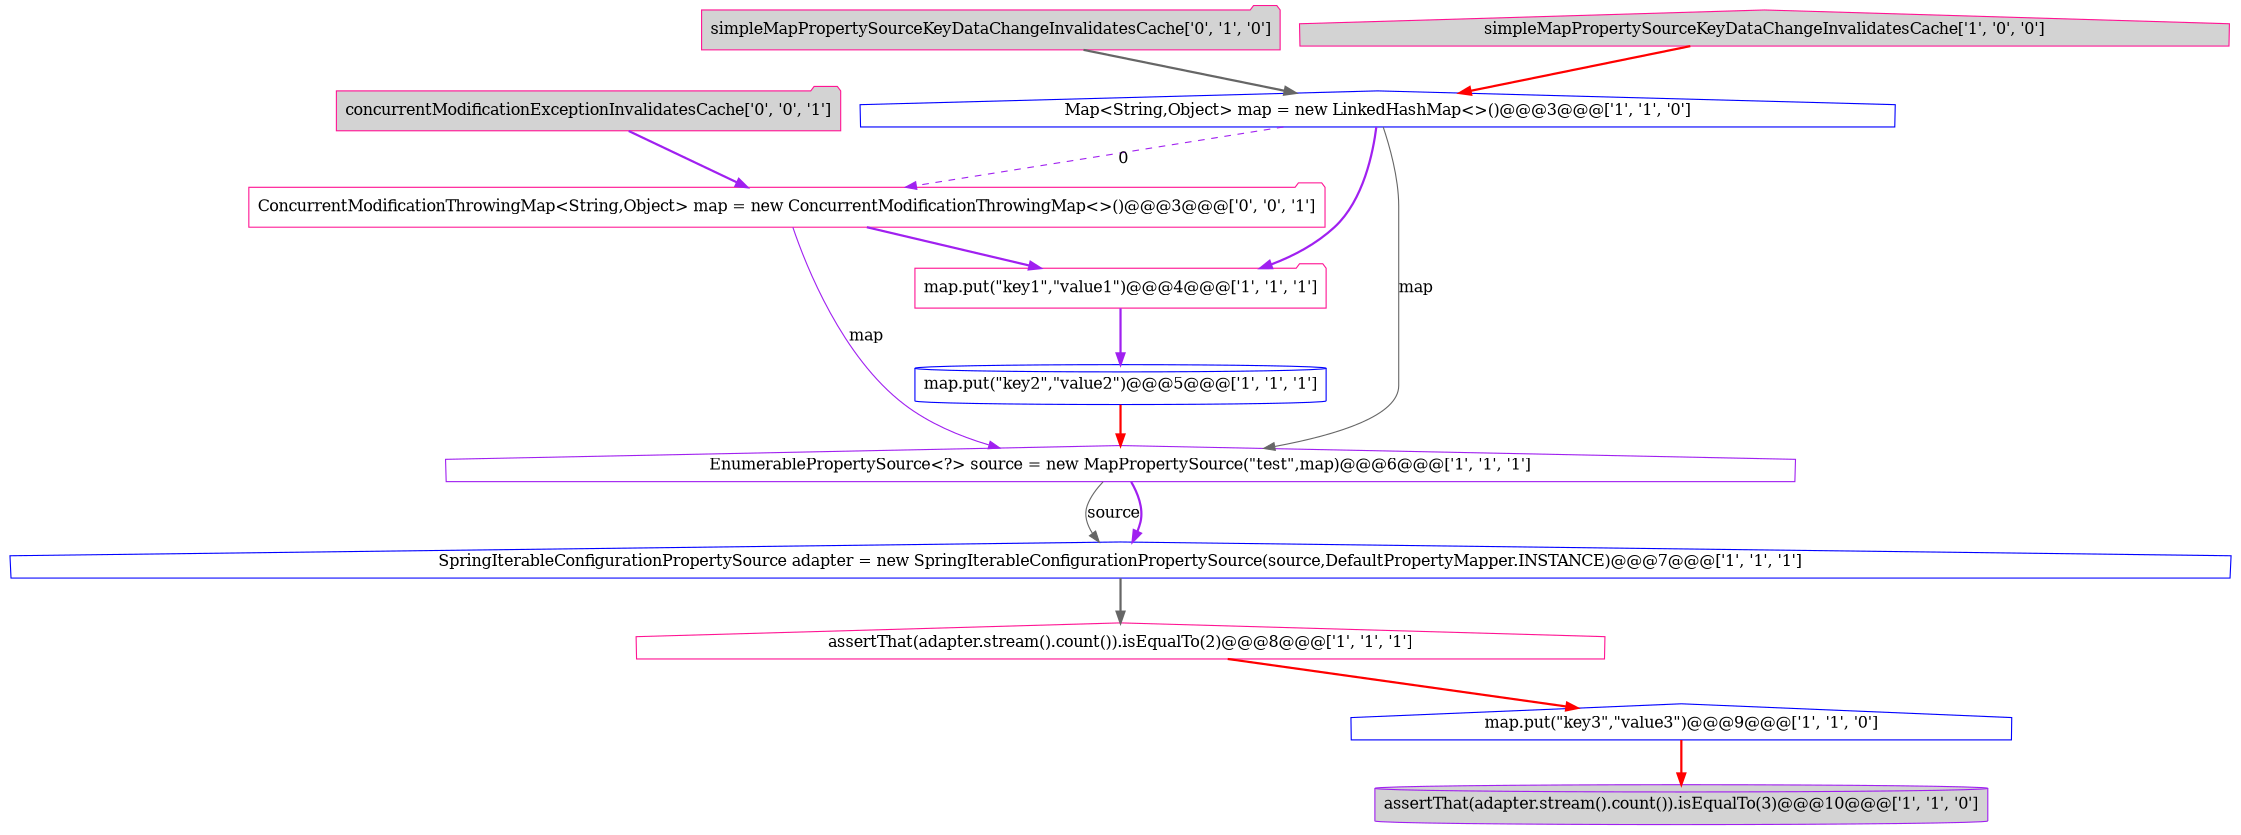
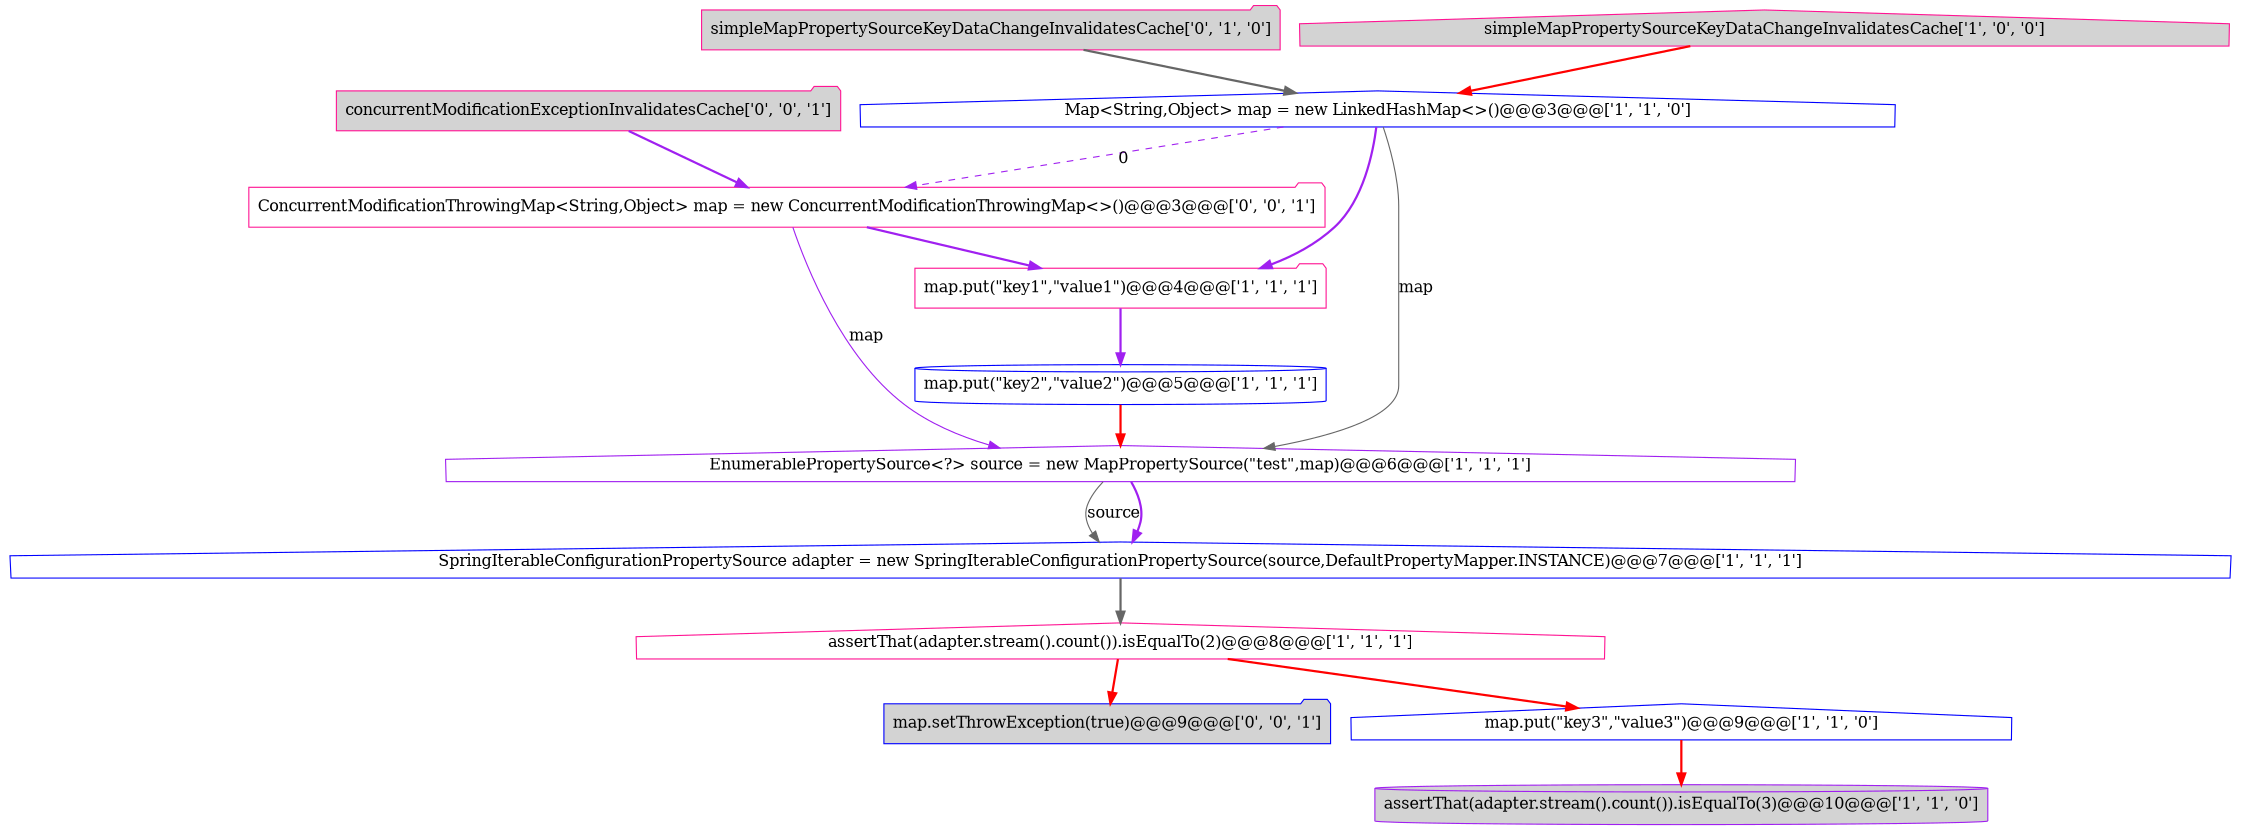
none -> (1107, 724)
